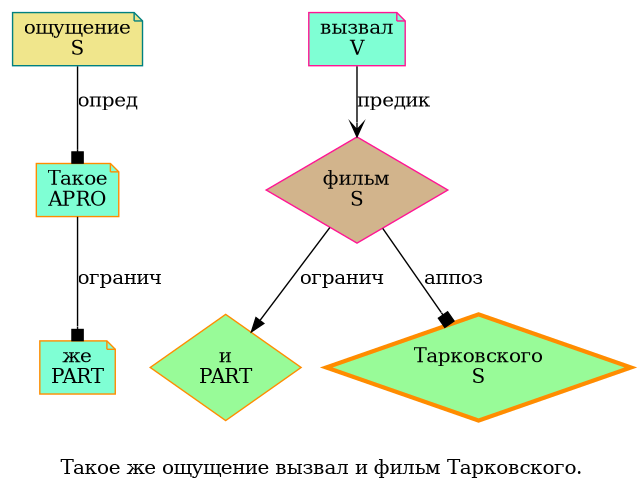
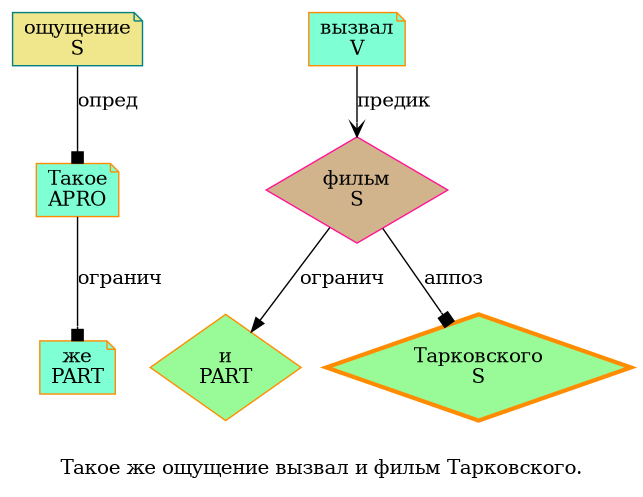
(357, 39) -> (357, 39)
